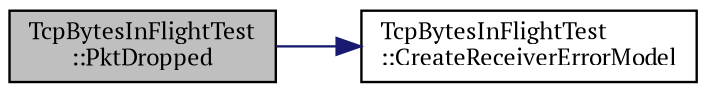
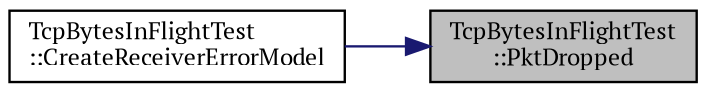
(306, 46) -> (375, 46)
